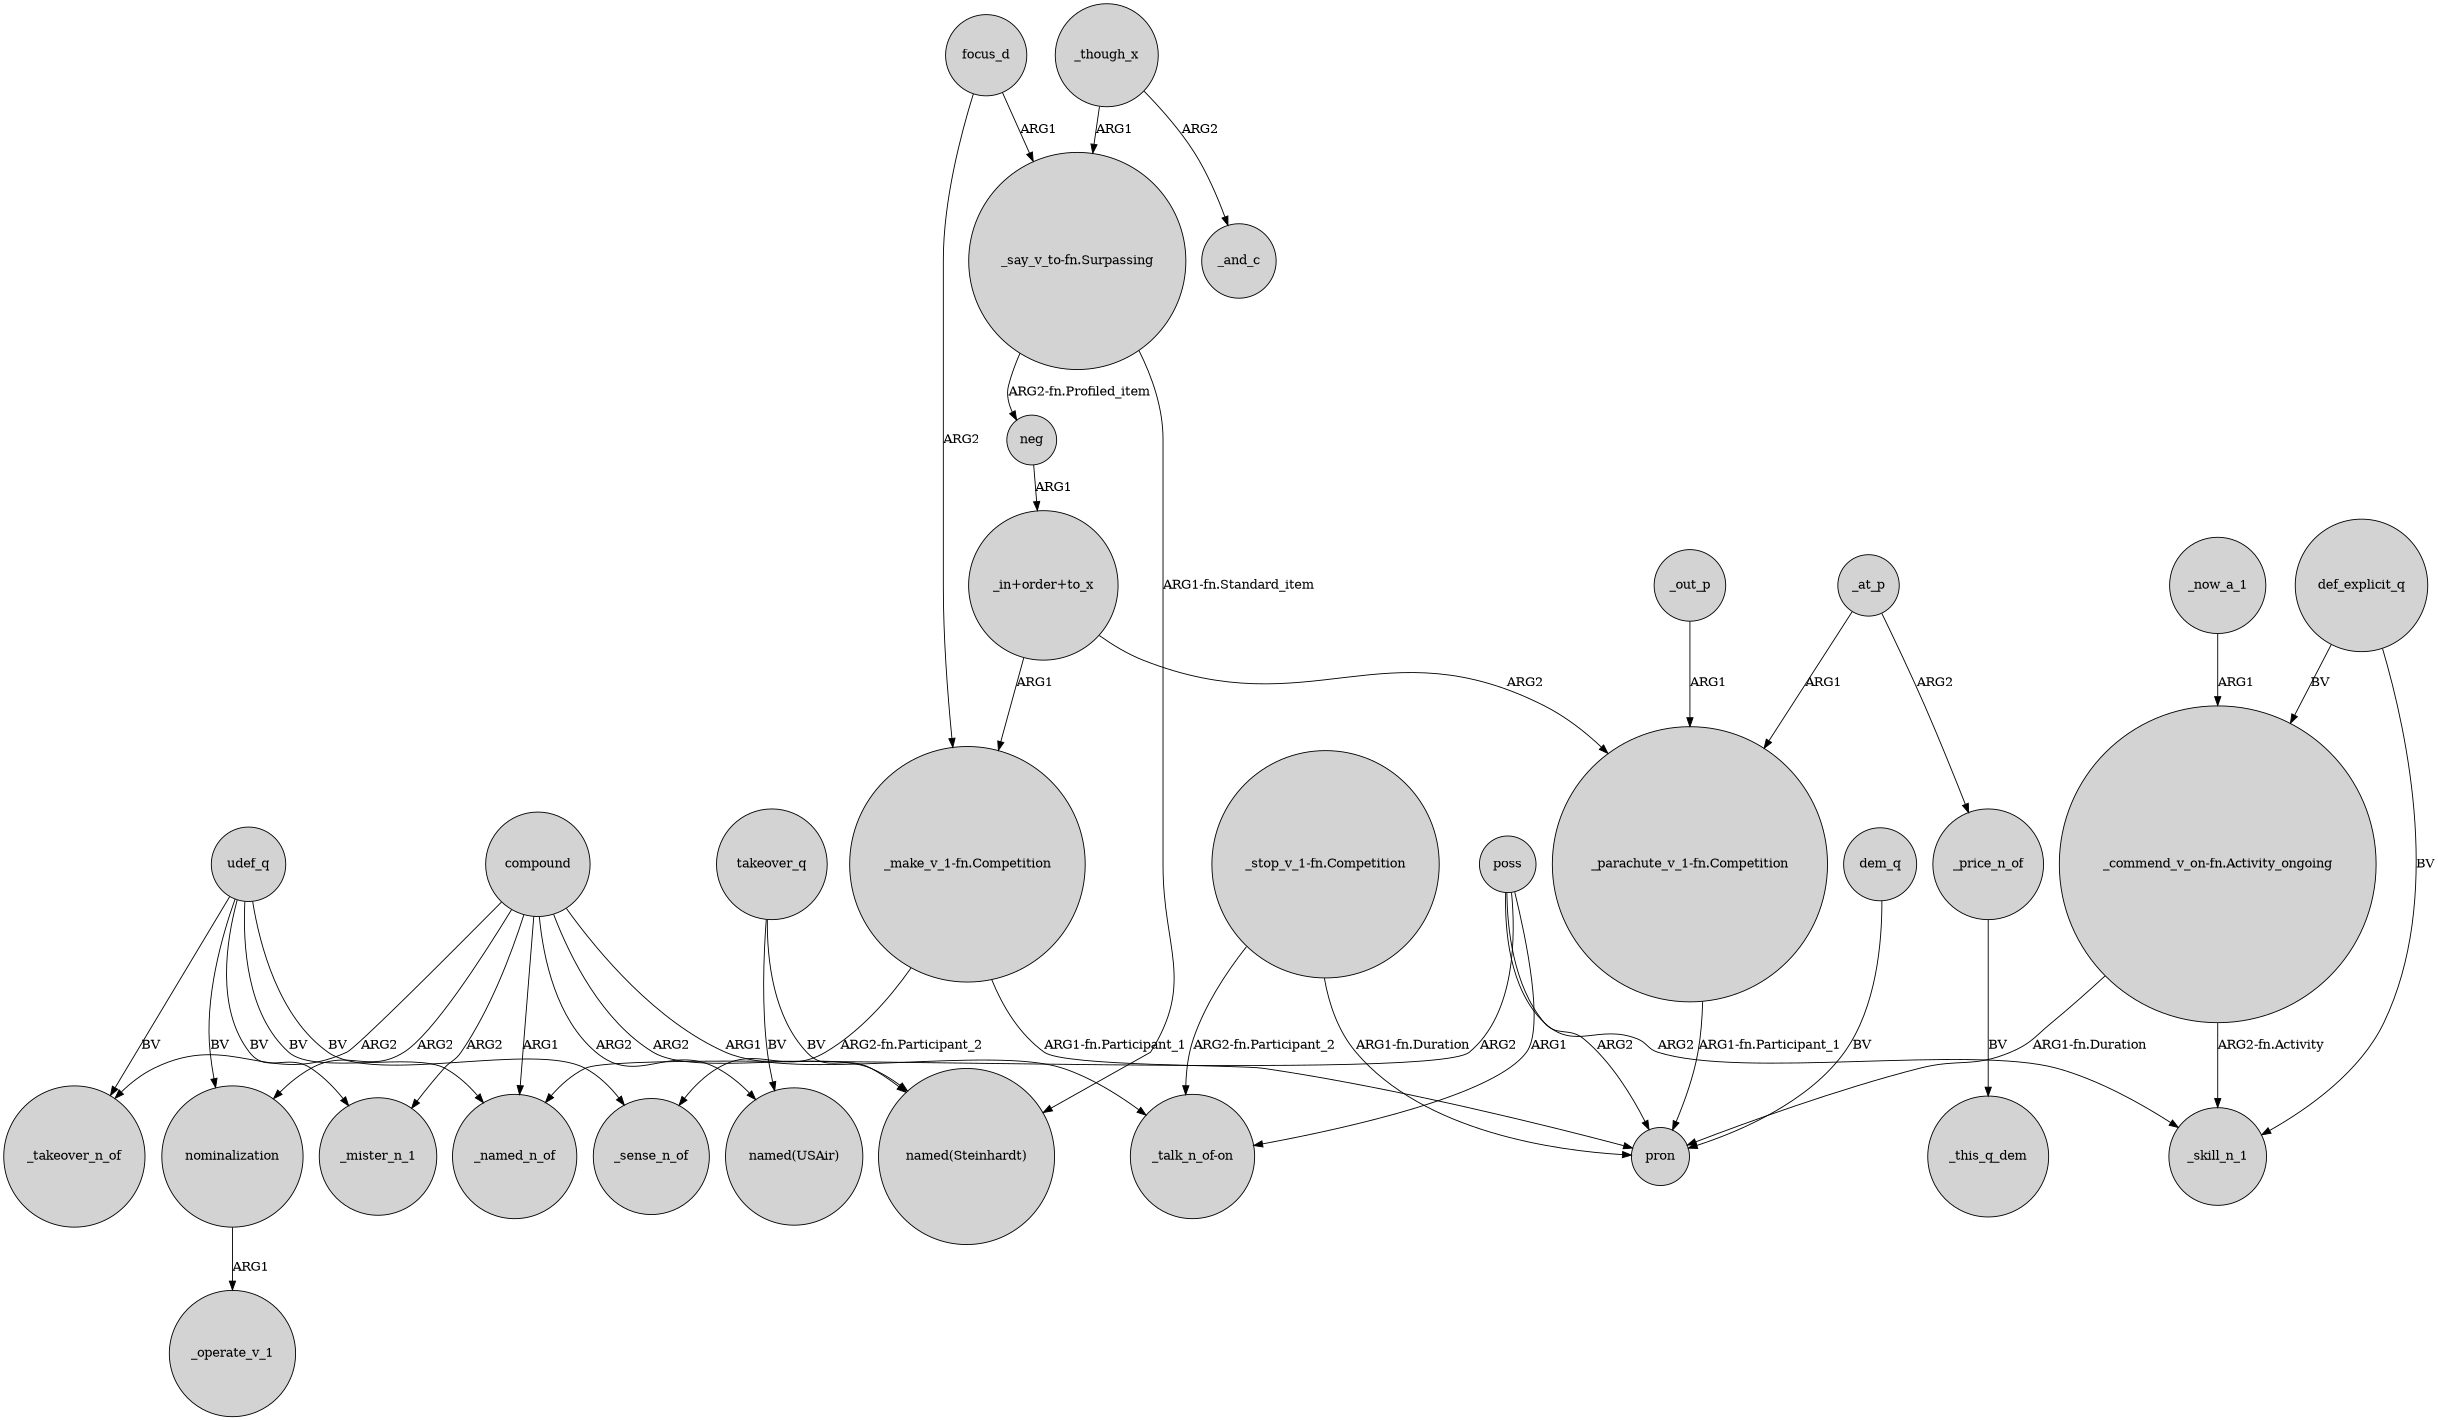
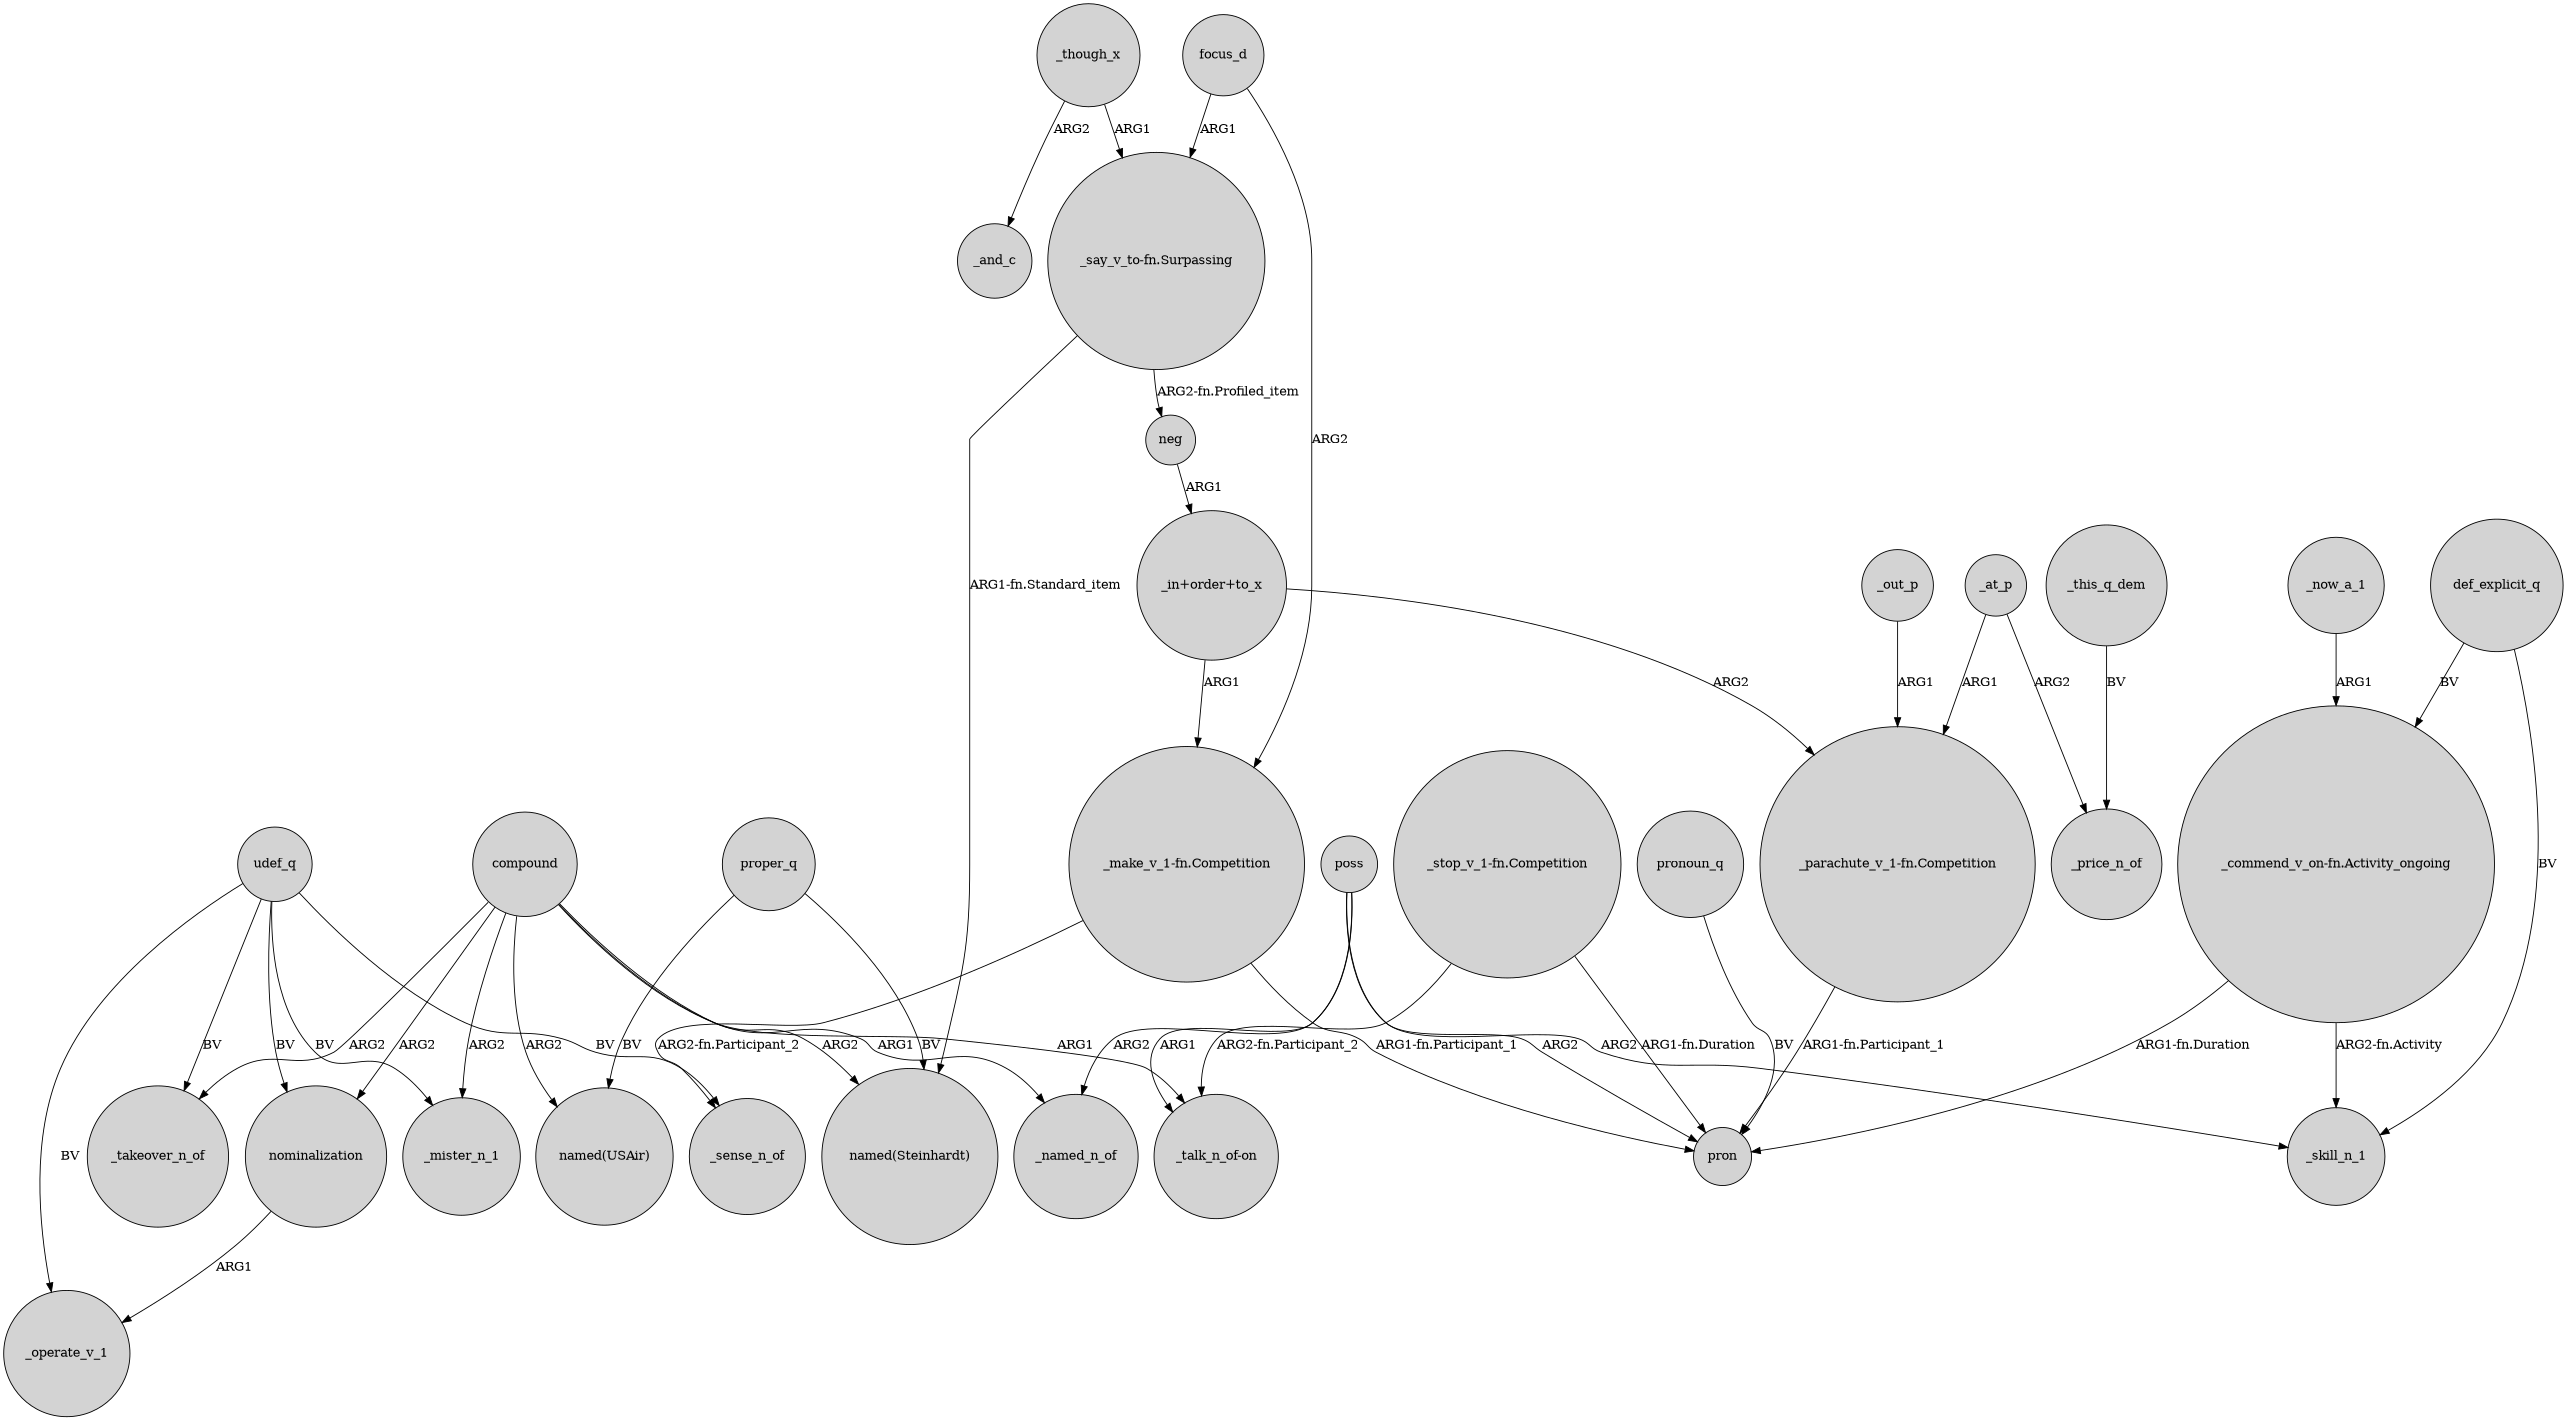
(772, 864) -> (769, 864)
(1880, 864) -> (1690, 864)
(1988, 1003) -> (2107, 723)
(298, 1057) -> (71, 1048)
